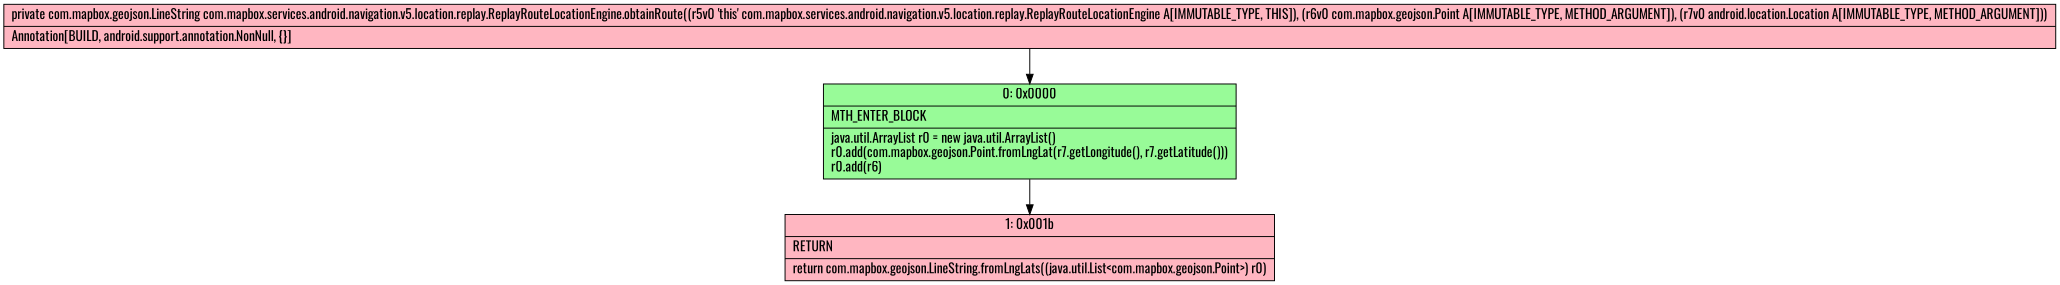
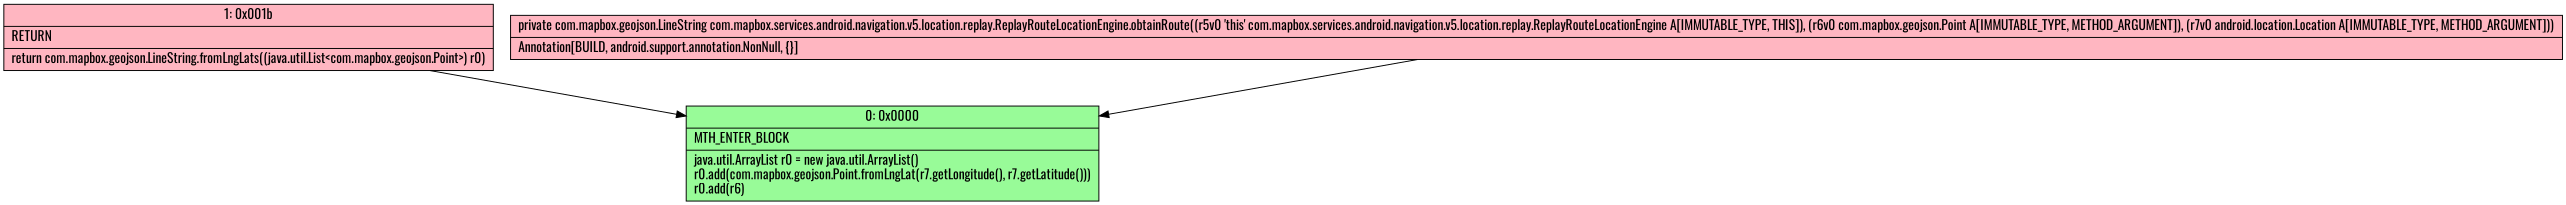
(1030, 192) -> (553, 92)
